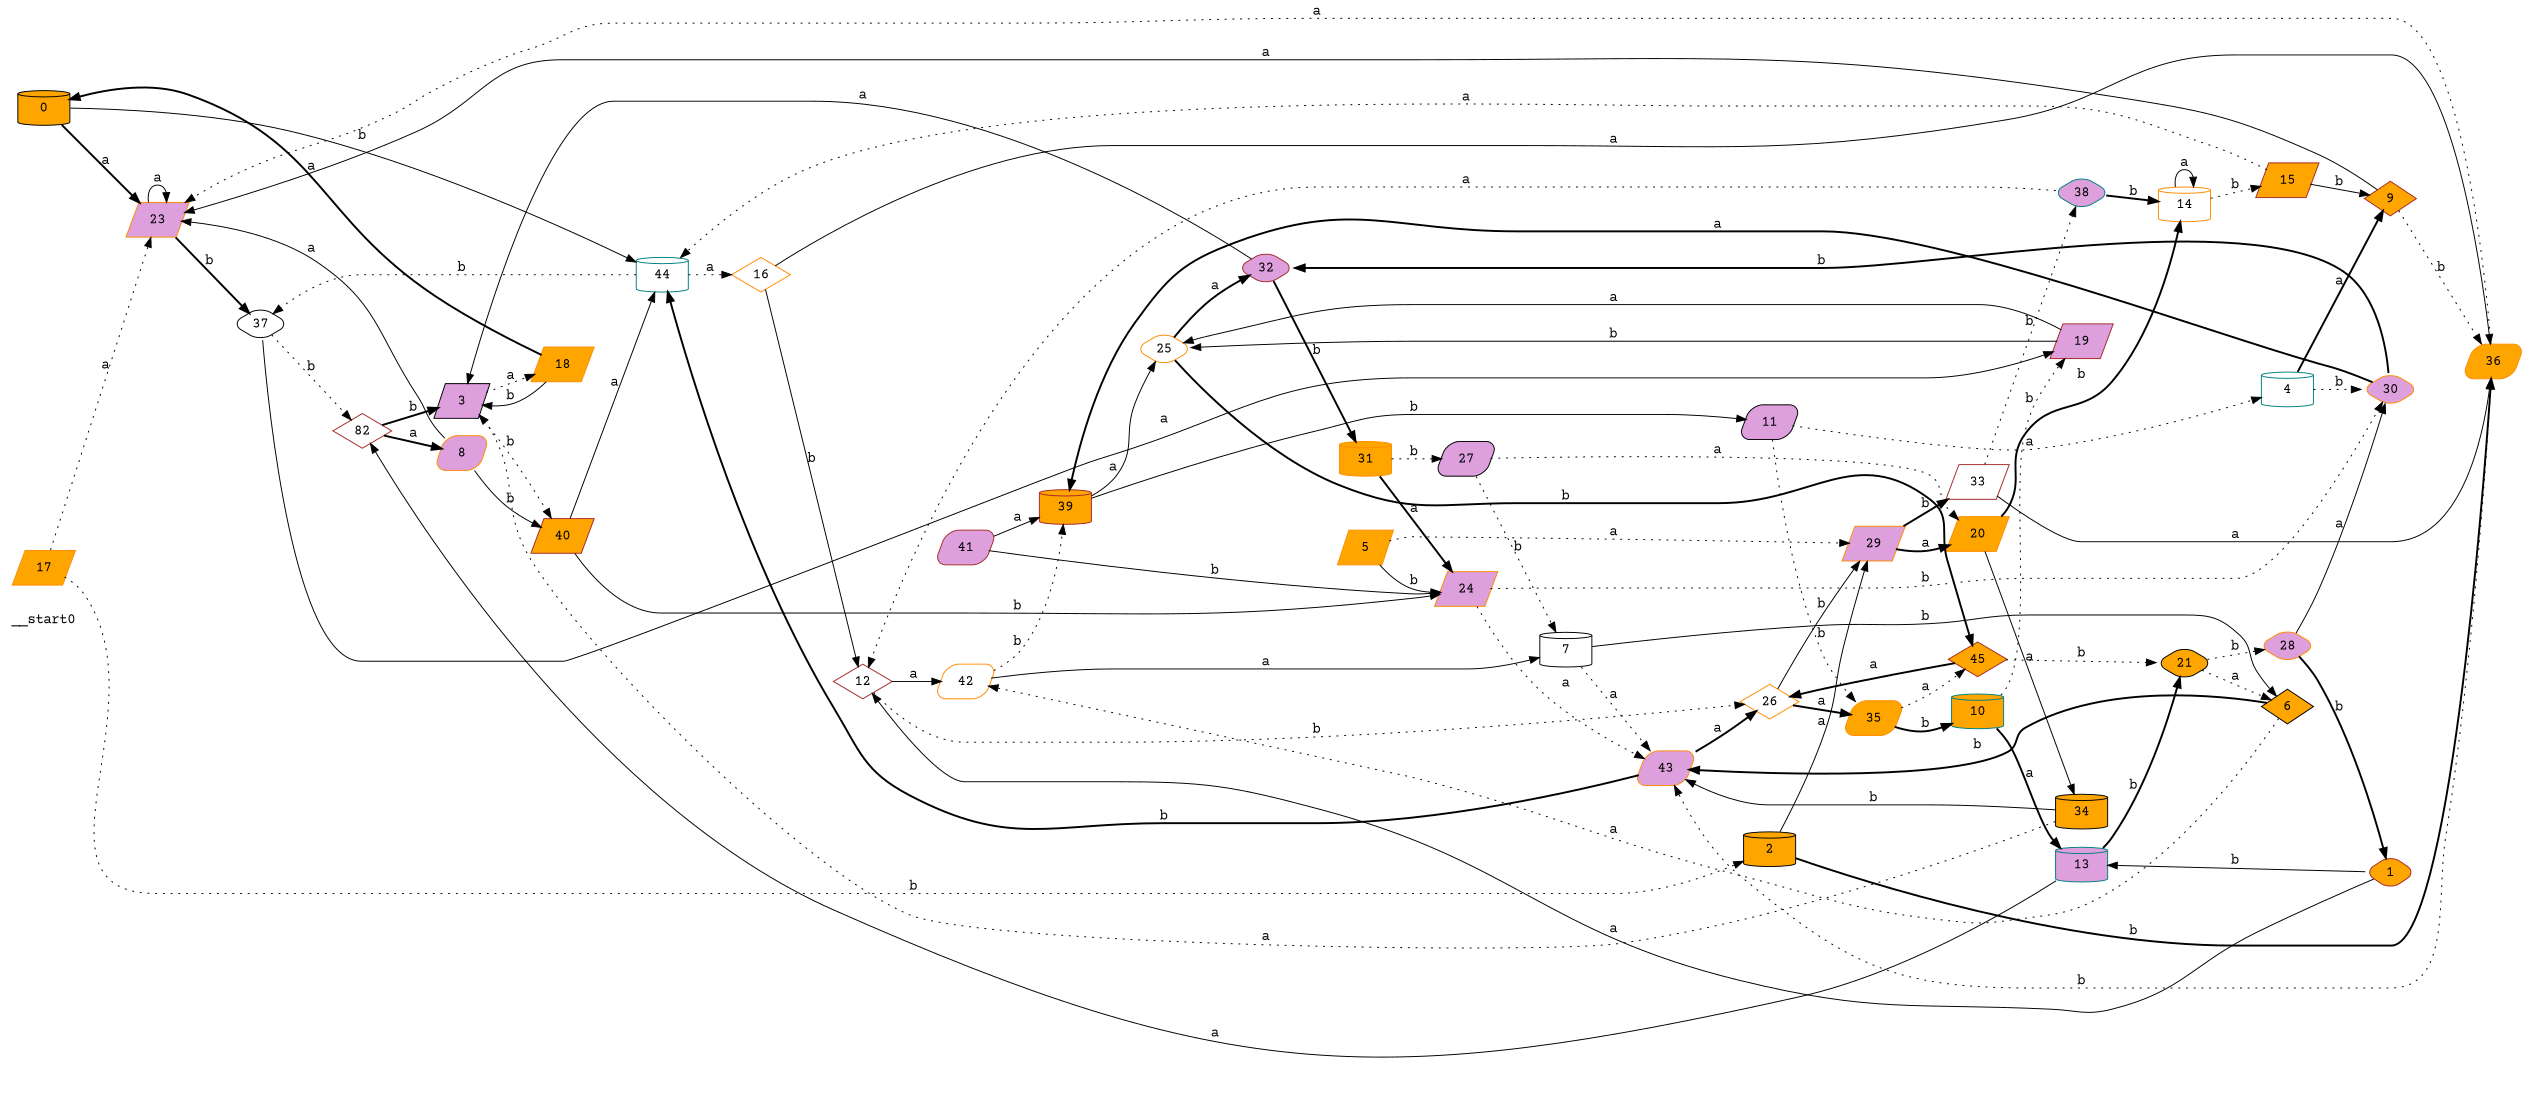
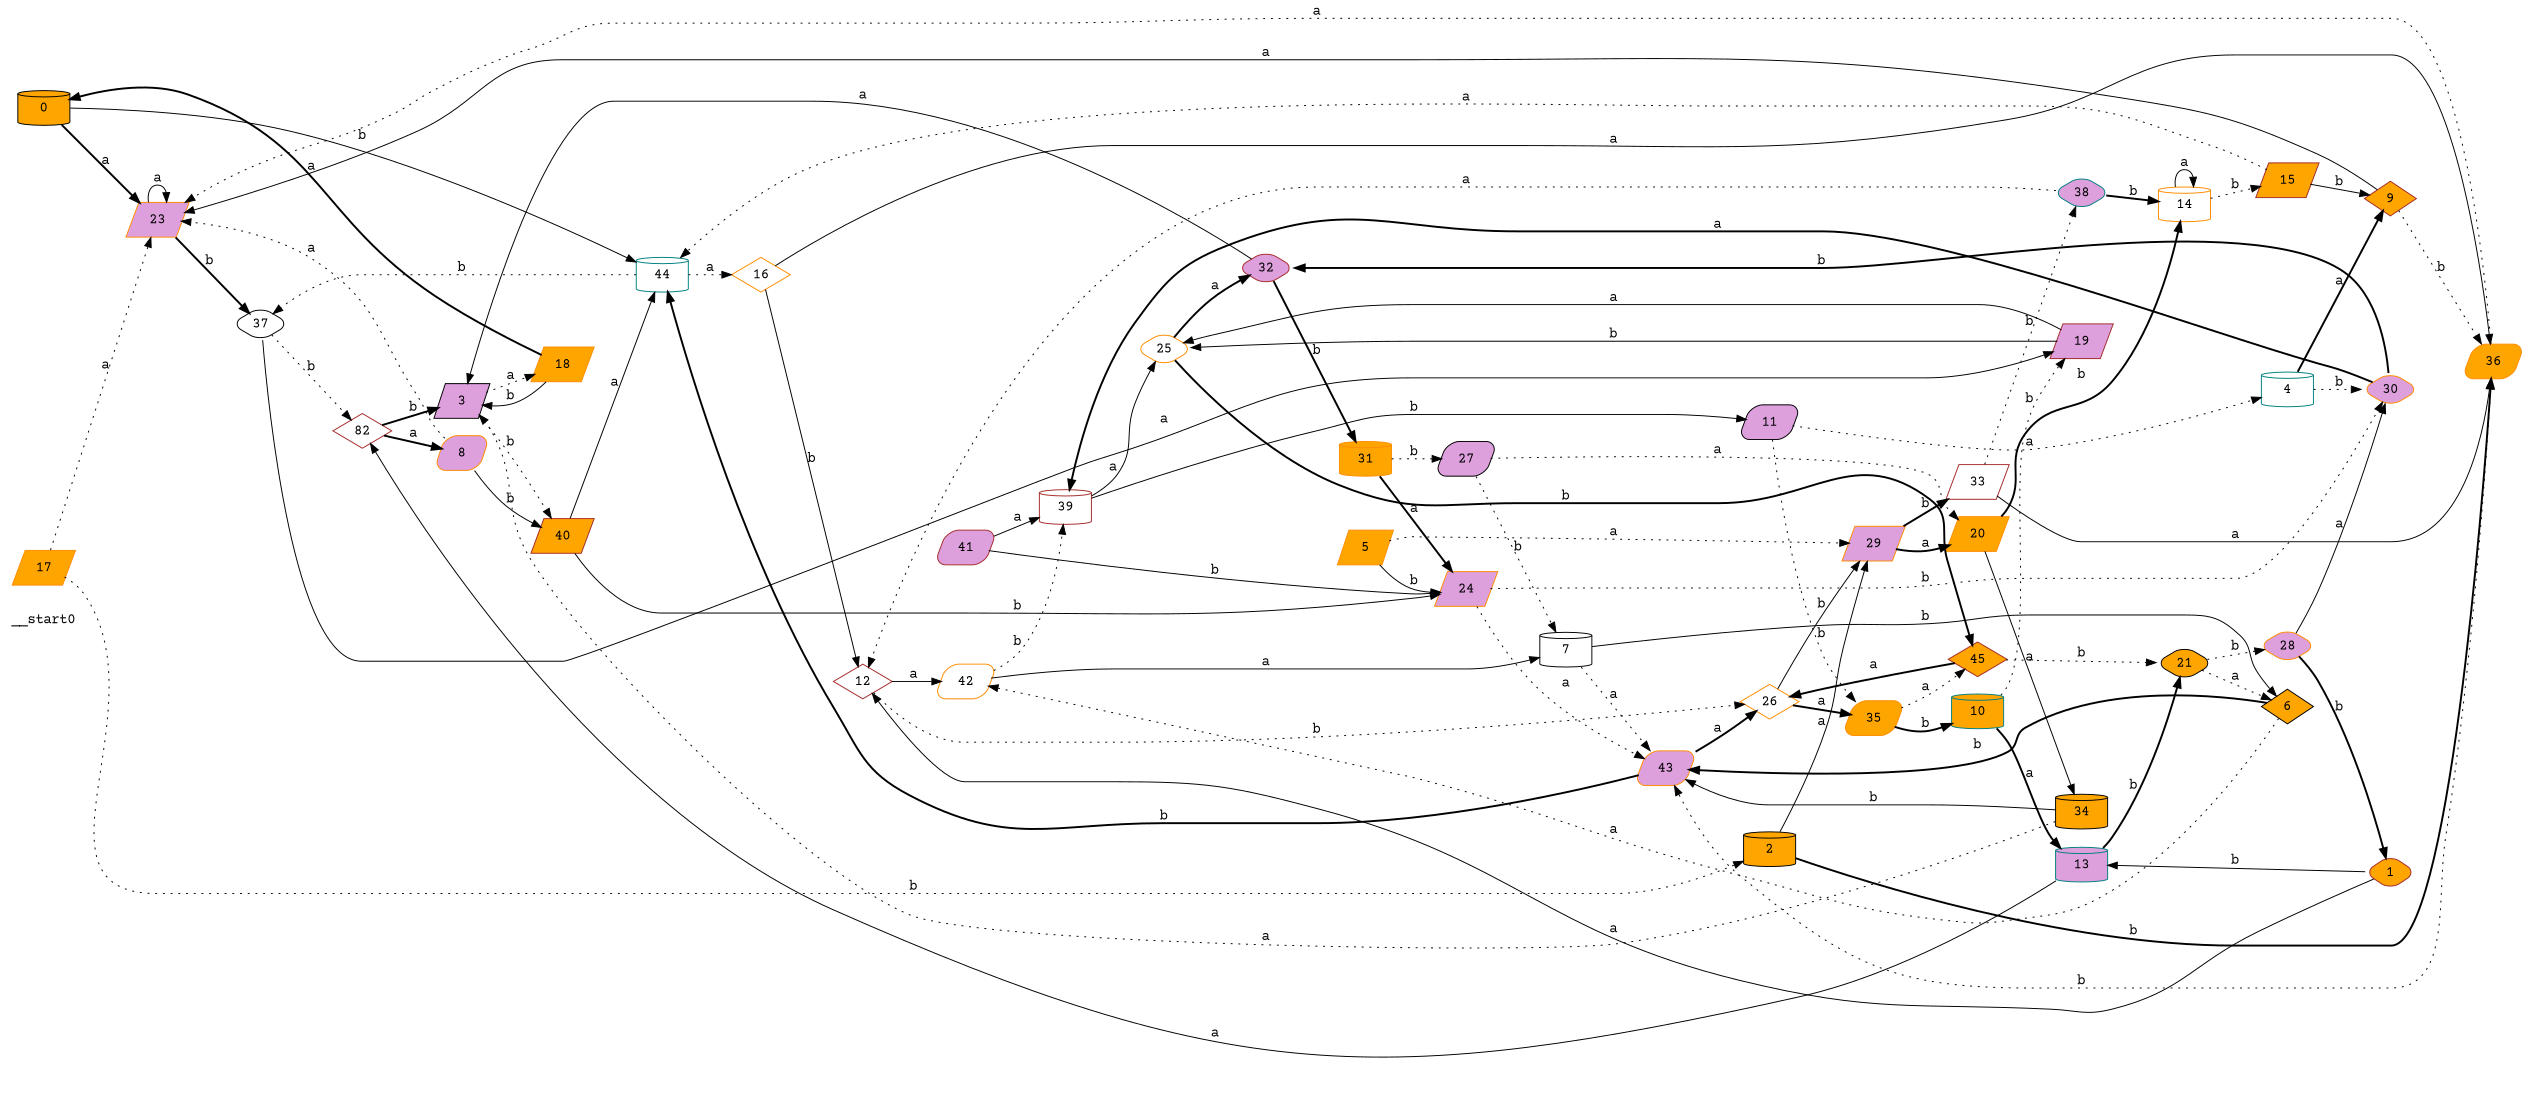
(351, 290) -> (351, 290)
(1065, 507) -> (1065, 507)
